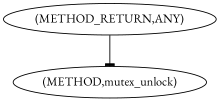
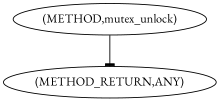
(110, 49) -> (110, 49)
